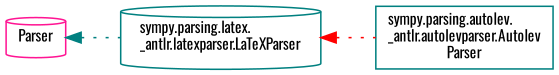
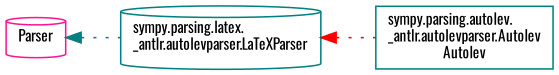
(221, 38) -> (221, 38)
(464, 38) -> (464, 38)
